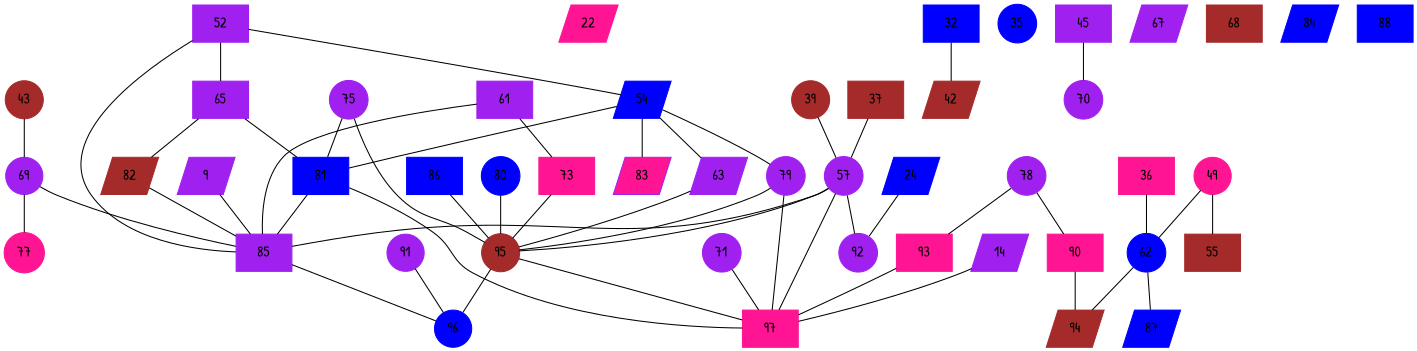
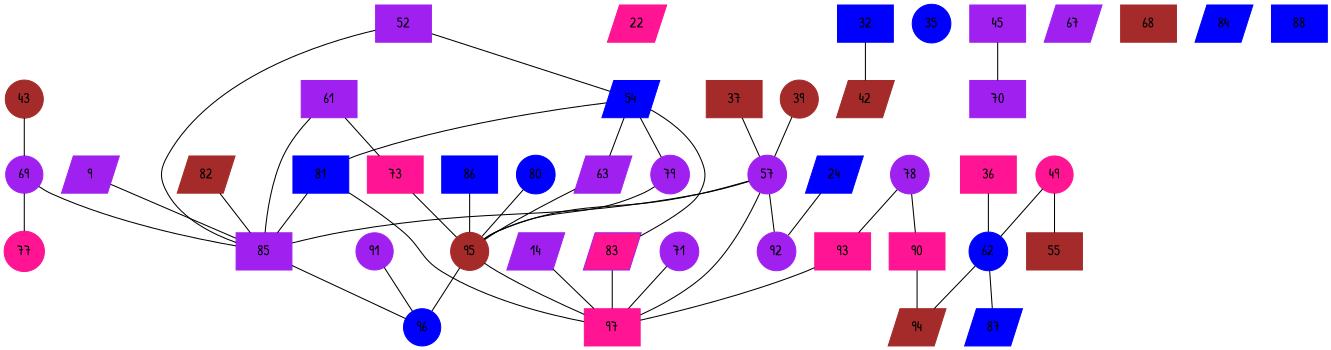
(221, 100) -> none
(349, 100) -> none
(1083, 100) -> (998, 99)
(778, 253) -> (612, 289)
